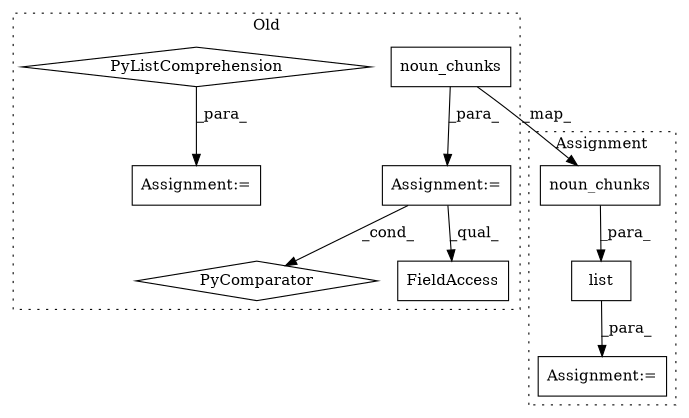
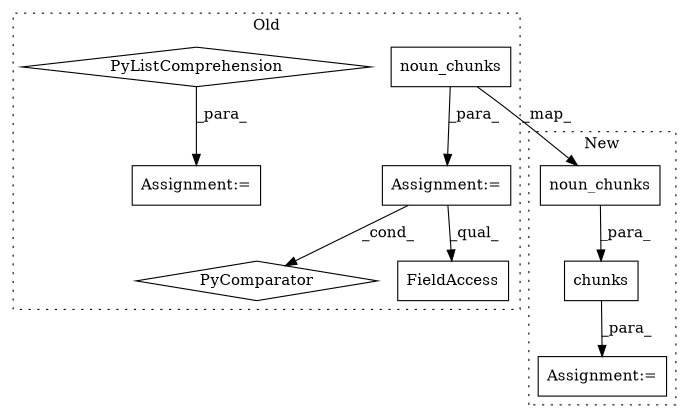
(602, 144) -> (602, 144)
(601, 281) -> (601, 281)
